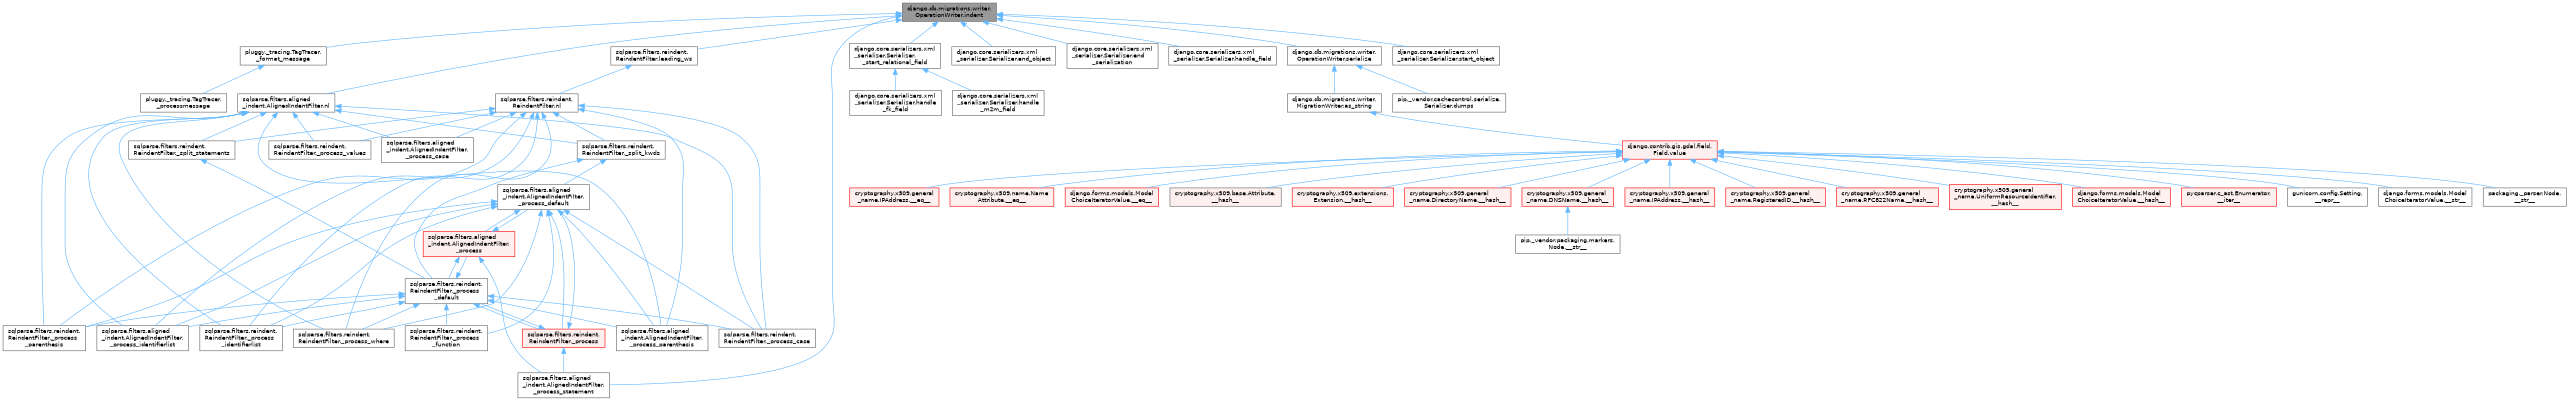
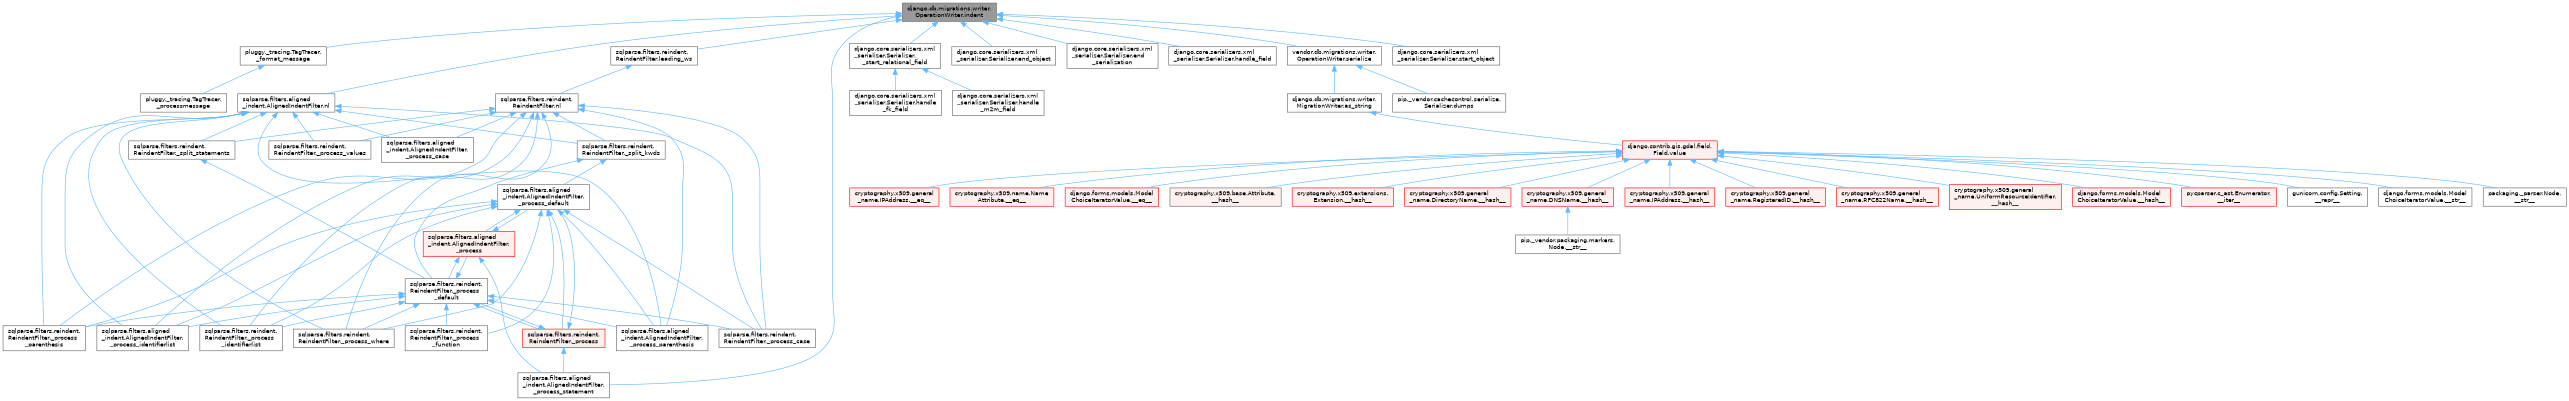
(1334, 56) -> (1334, 56)
